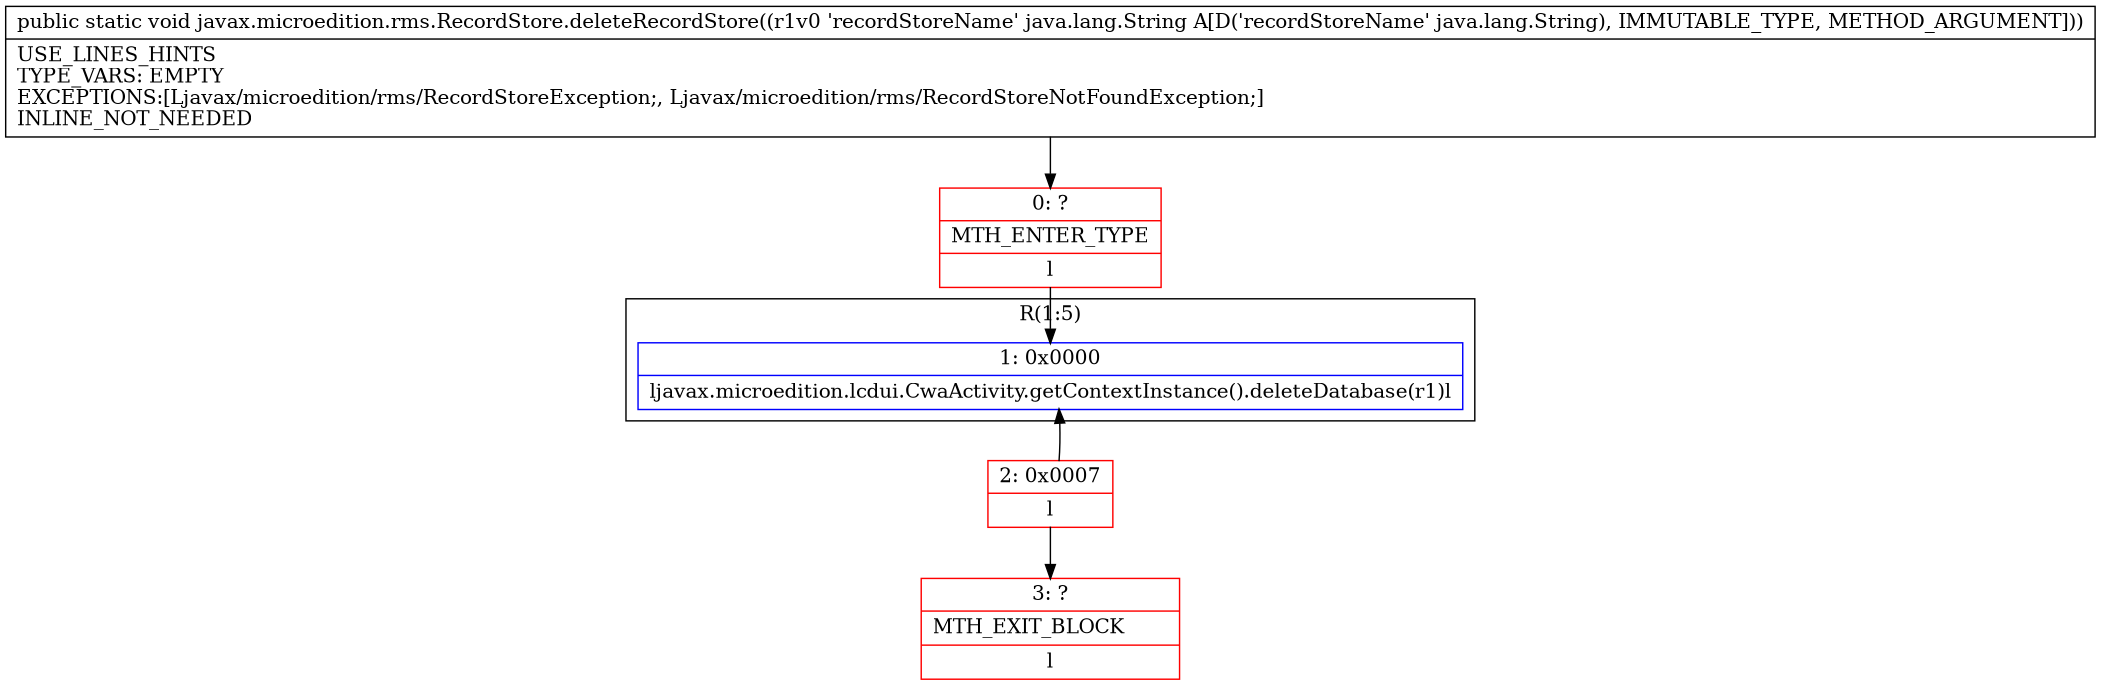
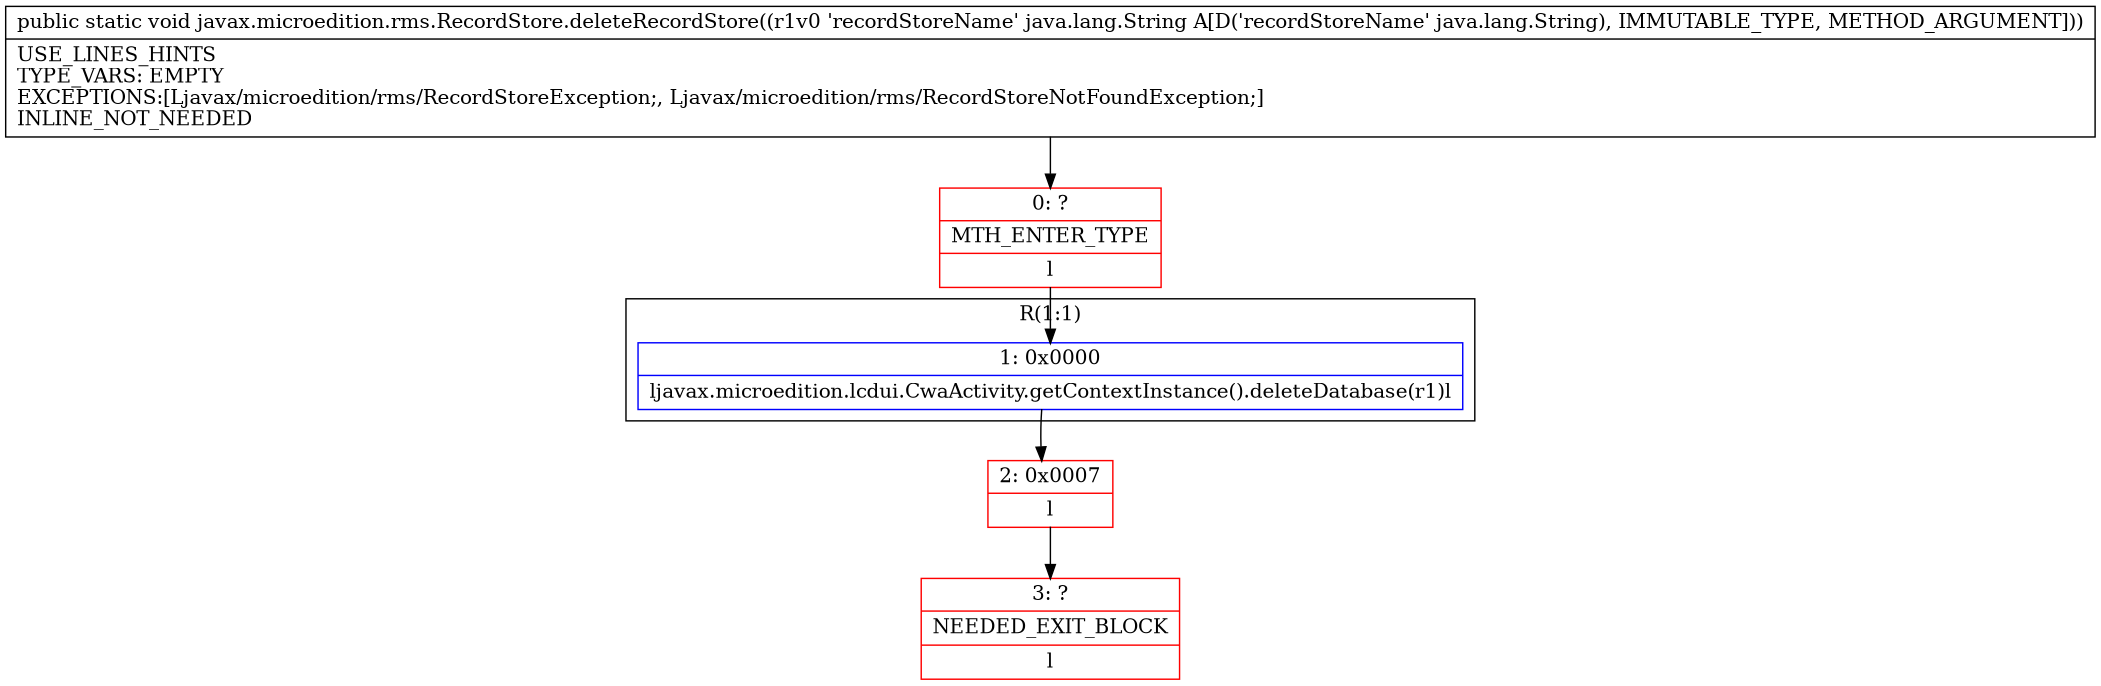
(1050, 315) -> (1050, 315)
(1060, 442) -> (1041, 430)
(1029, 627) -> (1050, 627)
